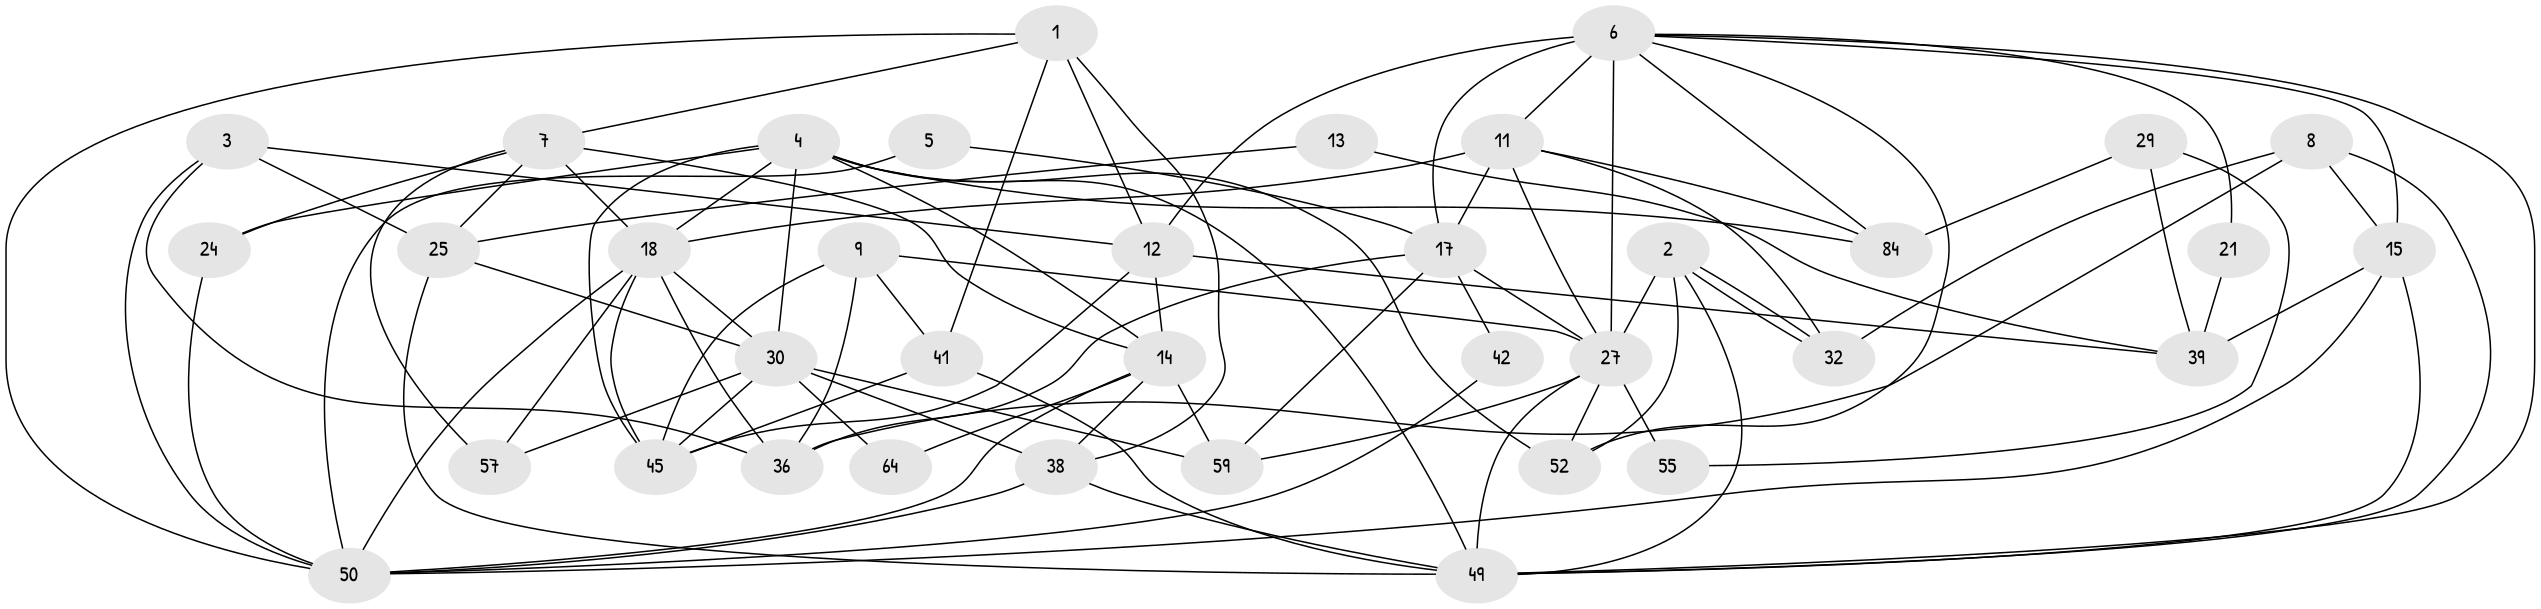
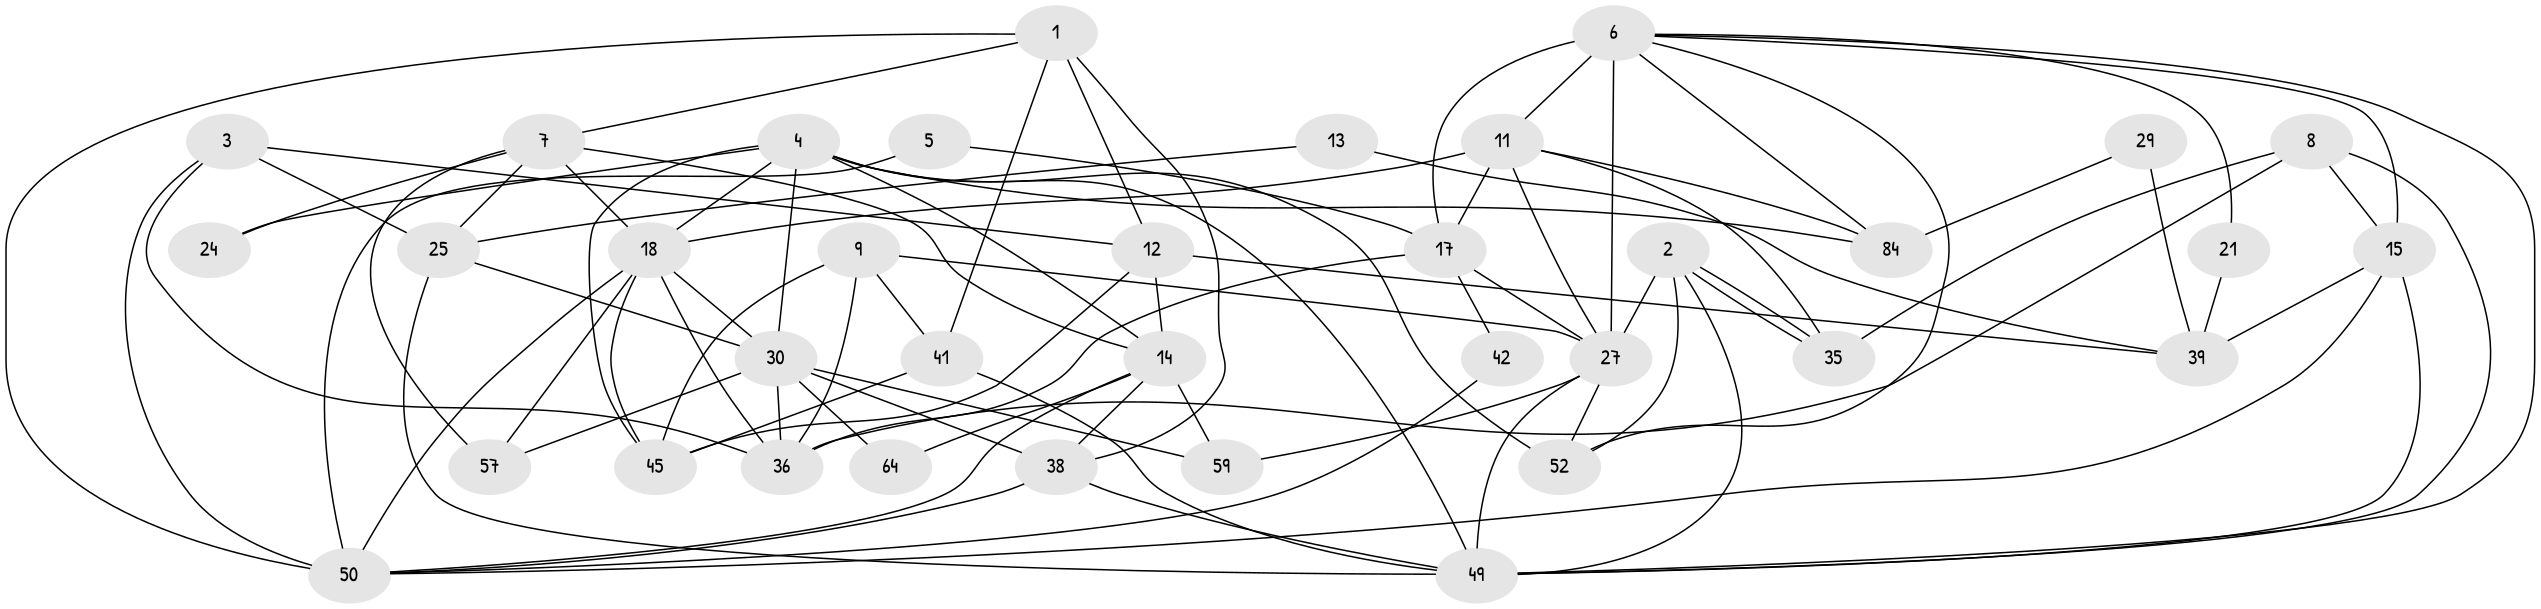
(1348, 85) -> none
(1334, 358) -> none
(1834, 359) -> (1834, 359)
(716, 413) -> (779, 410)
(196, 448) -> none
(1668, 467) -> none
